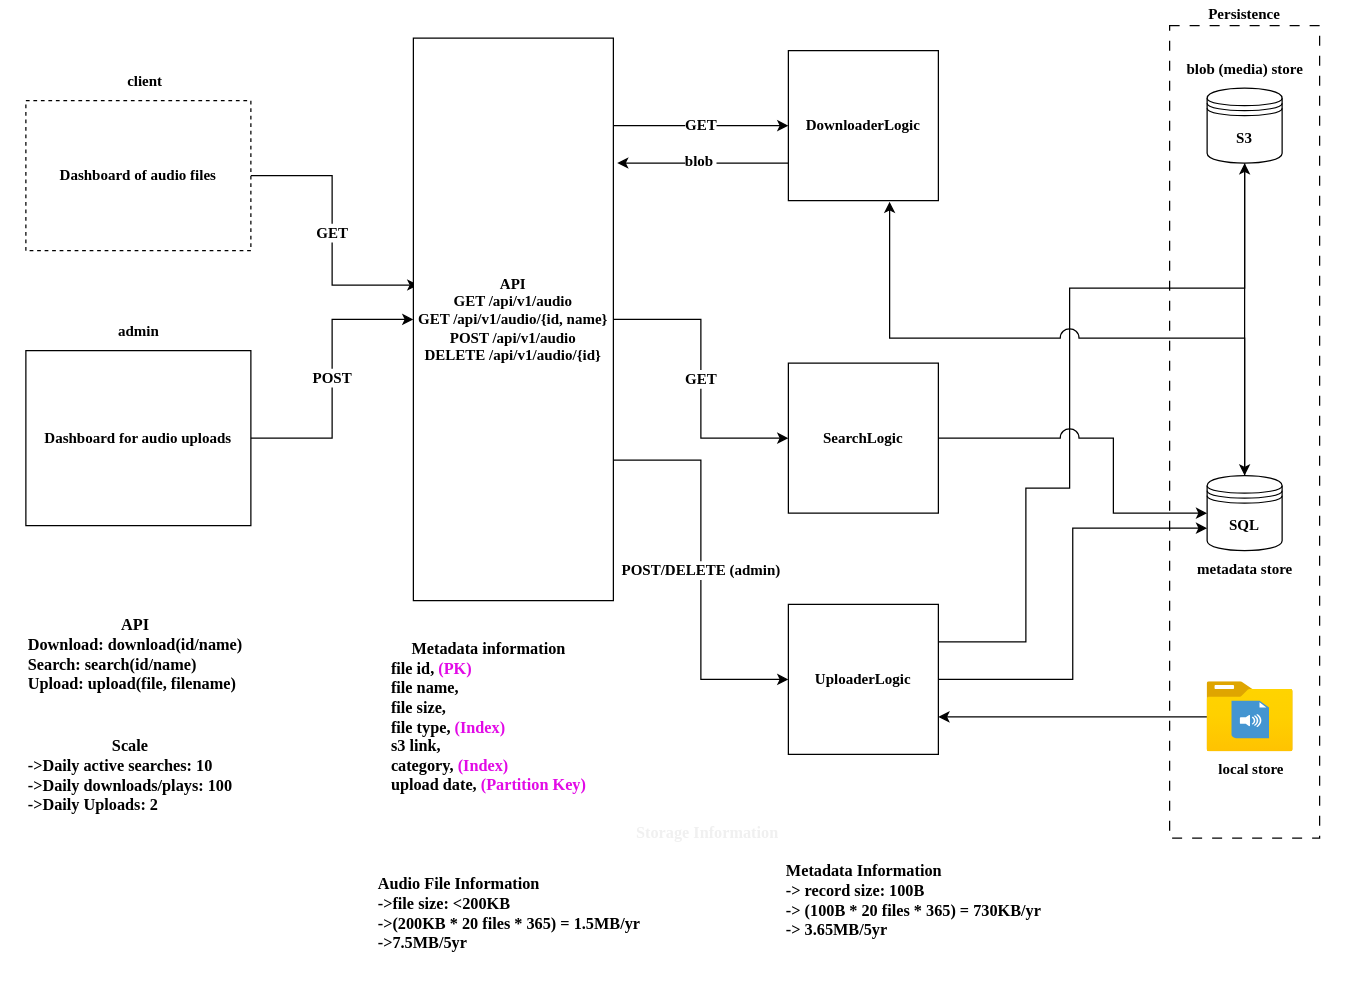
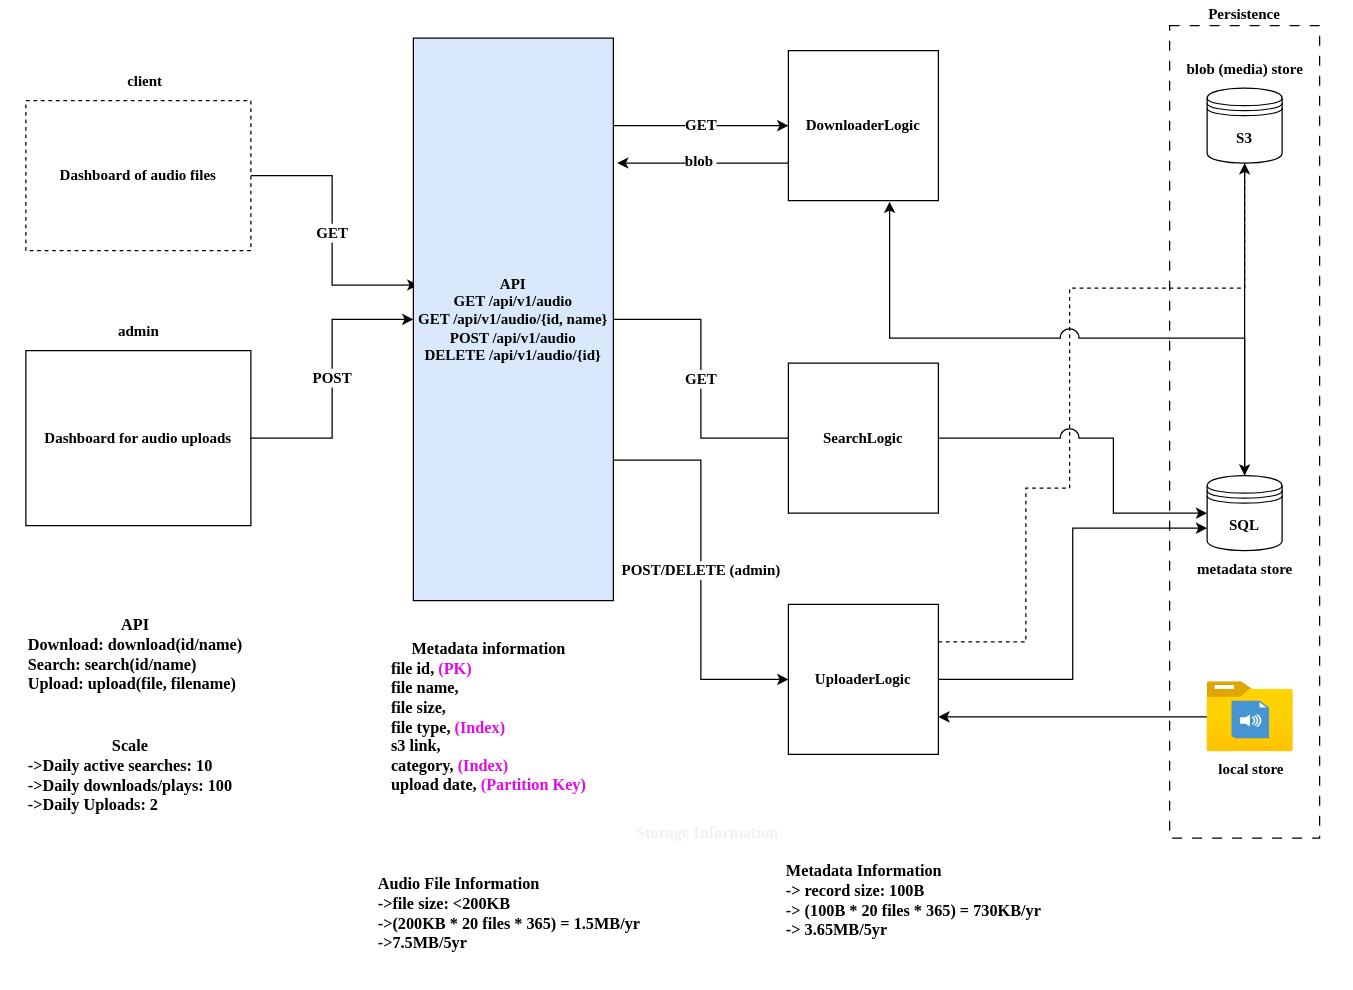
(513, 319) -> (513, 319)
(778, 438) -> (782, 438)
(1069, 442) -> (1069, 442)
